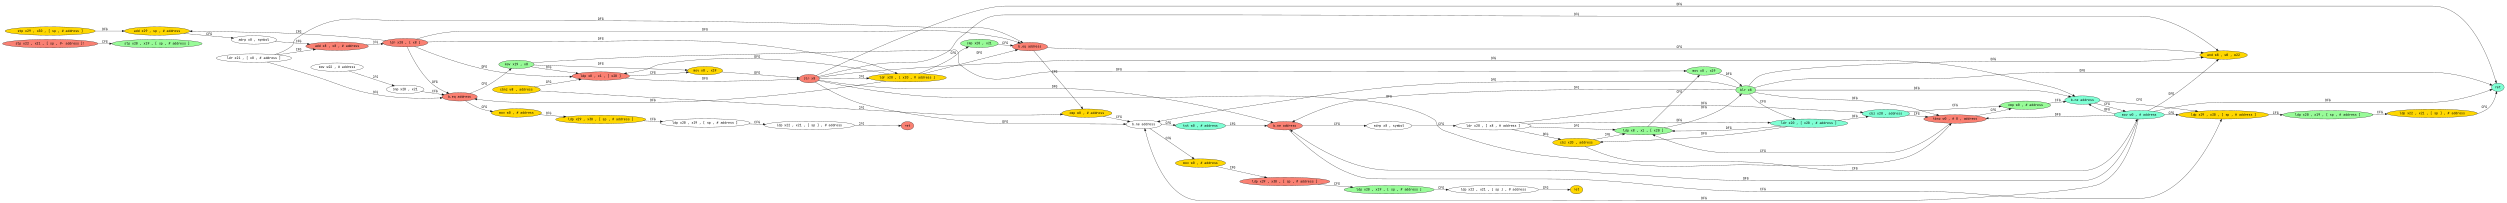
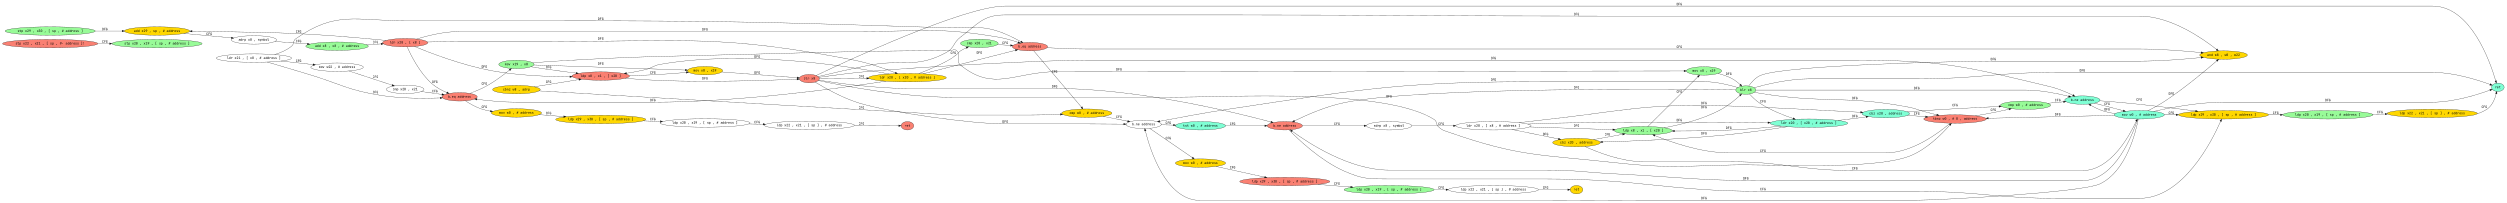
(50, 31) -> (50, 31)
(337, 46) -> (337, 46)
(295, 52) -> (297, 63)
(516, 90) -> (516, 90)
